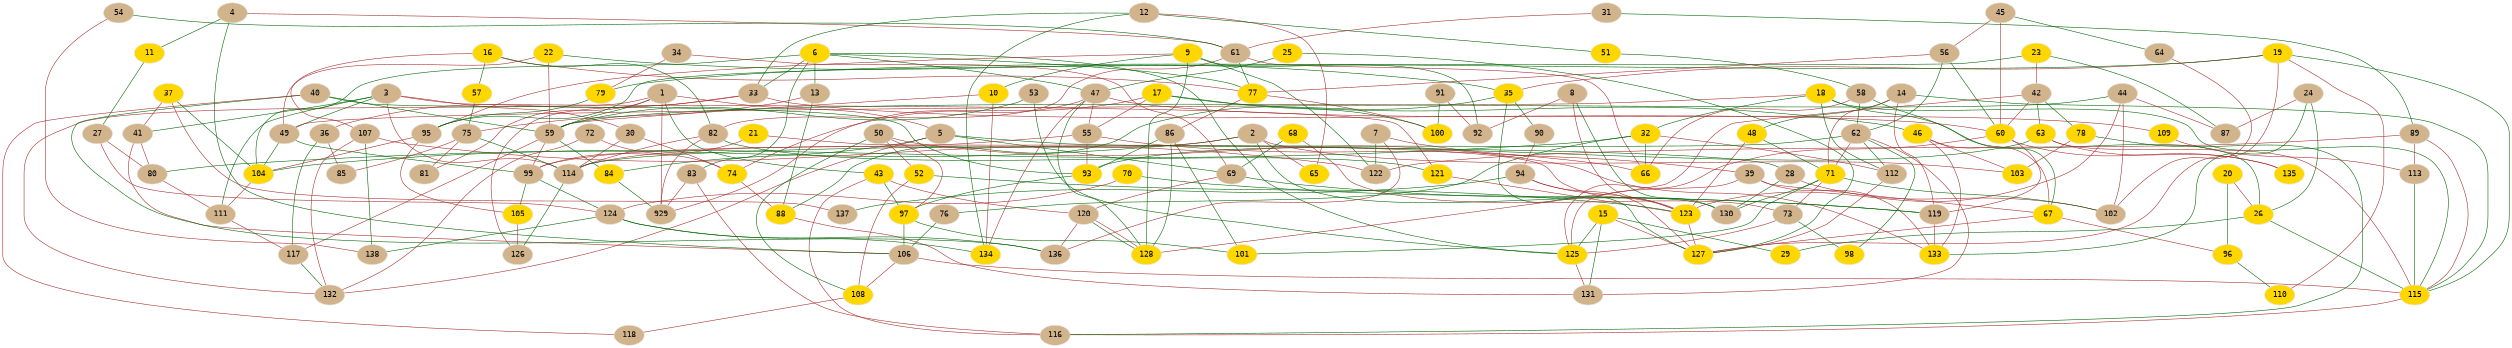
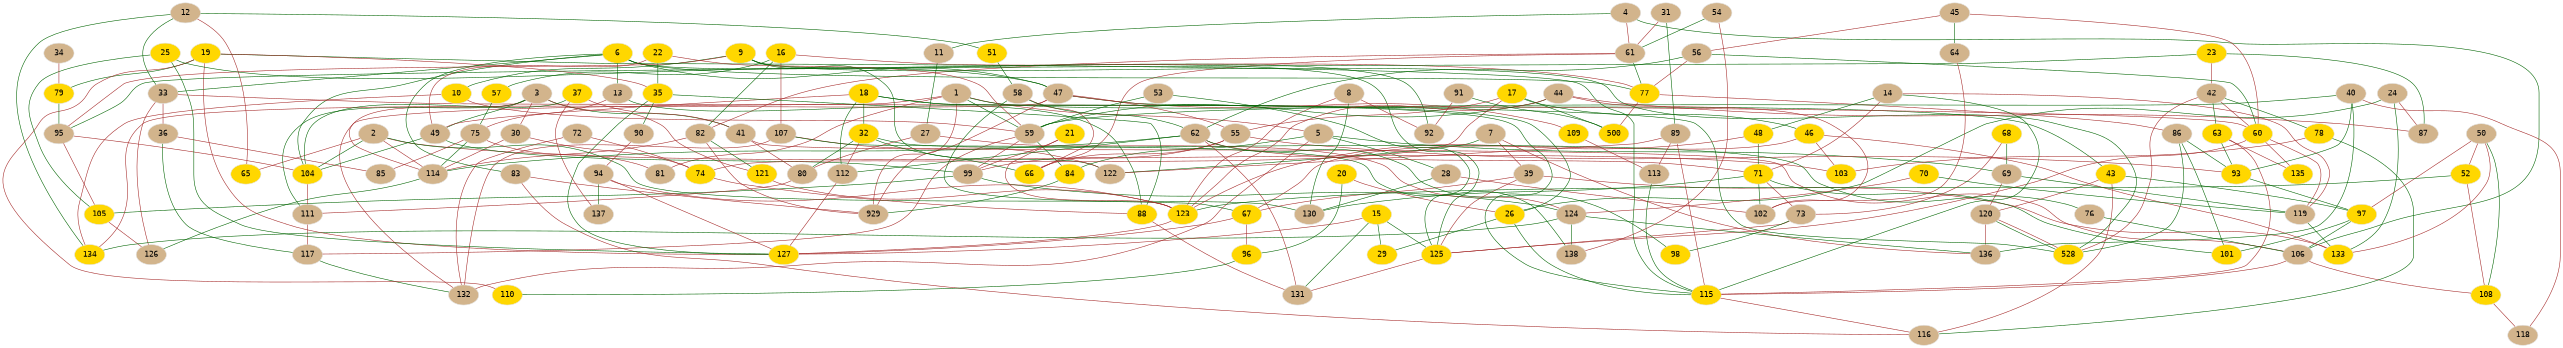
(149, 53) -> (939, 53)
(1074, 73) -> none
none -> (31, 96)
(1437, 134) -> (1614, 134)
(1934, 238) -> (2319, 235)
(1146, 255) -> (2068, 255)
